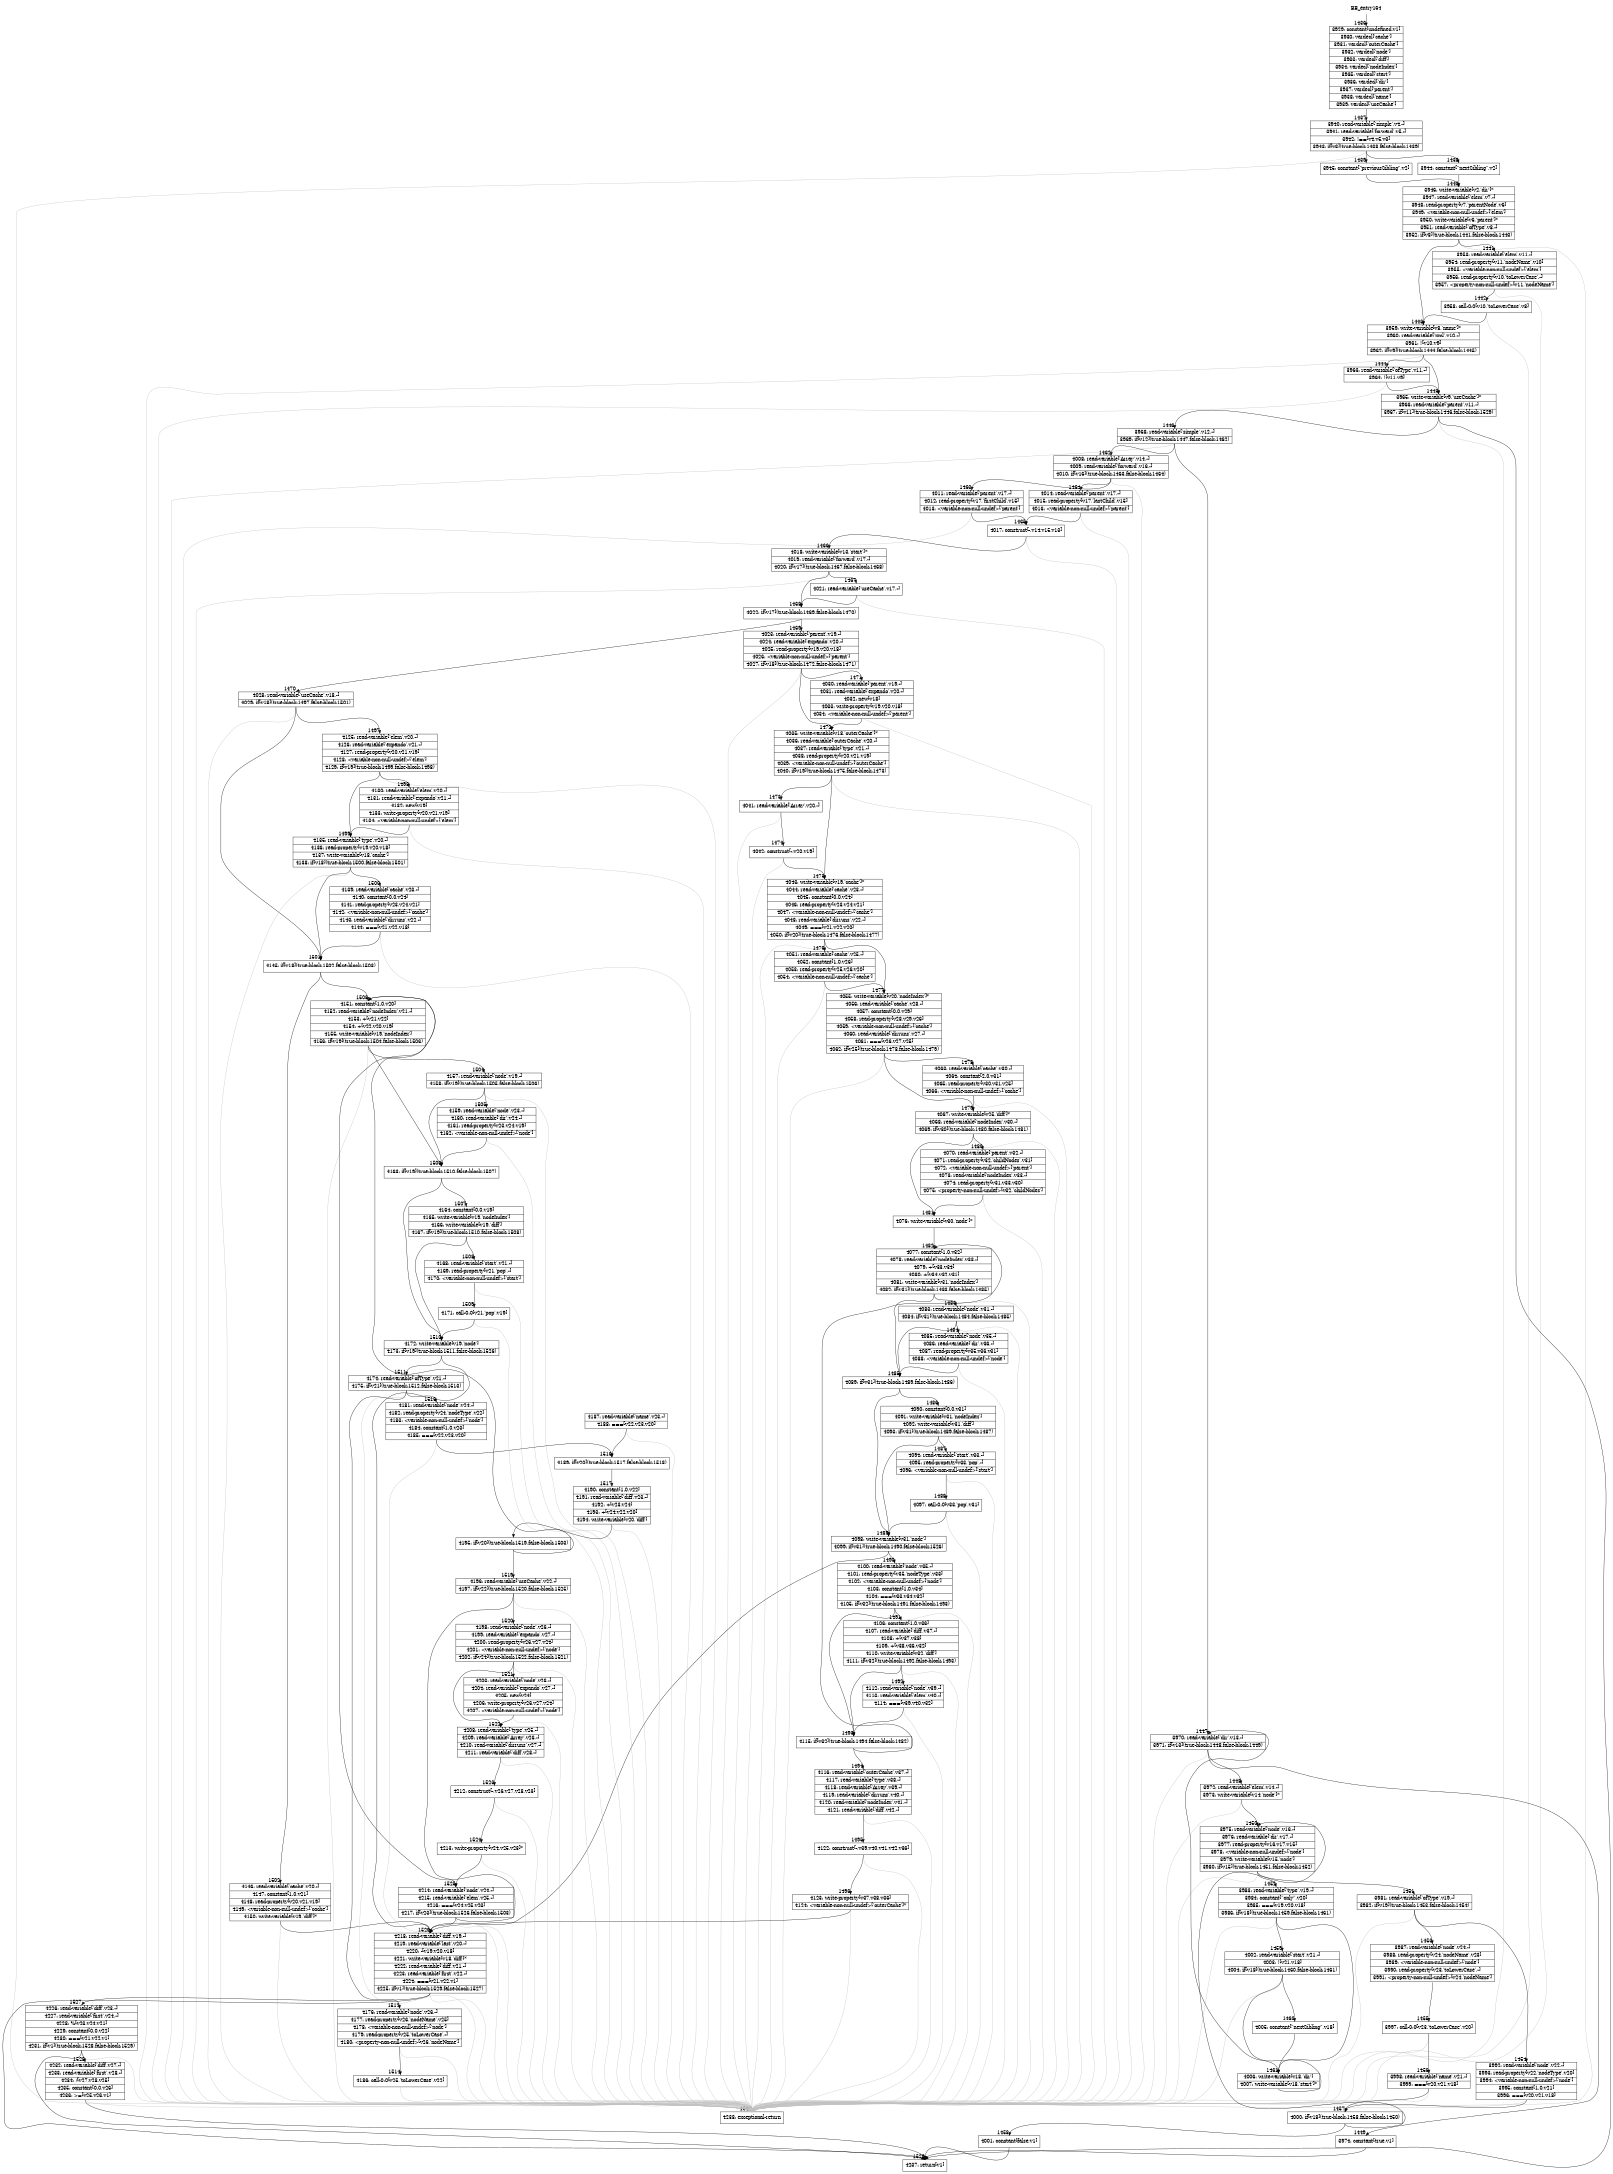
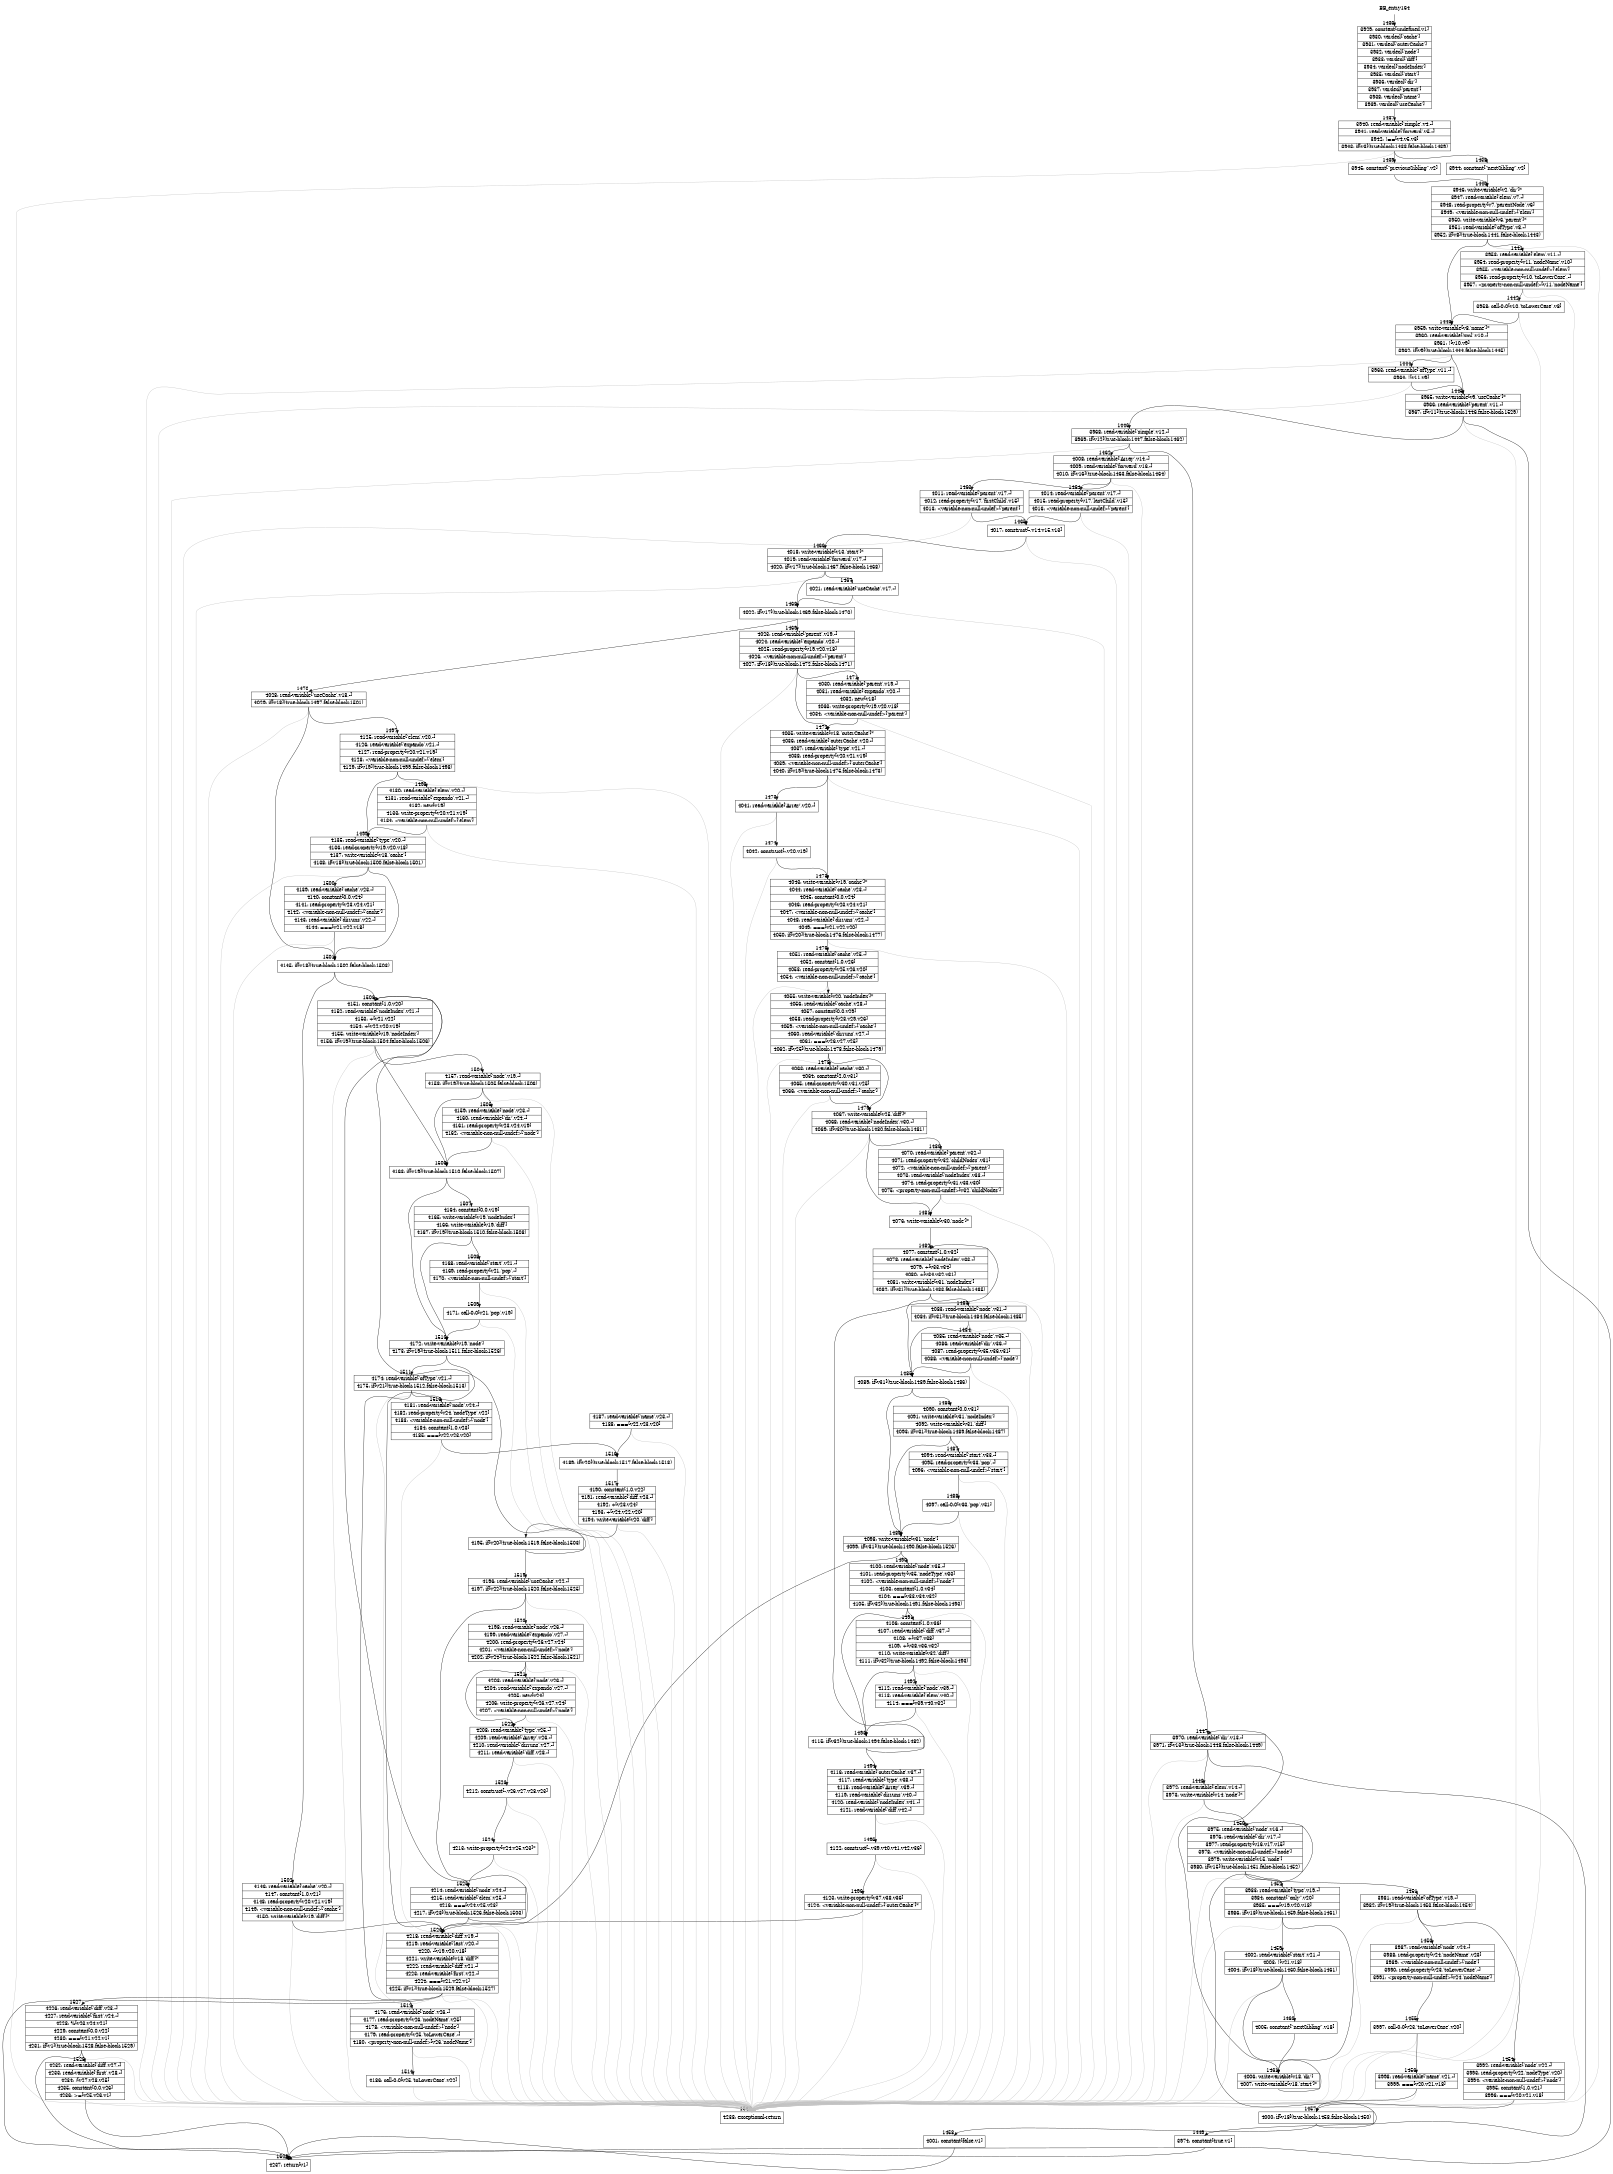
(869, 946) -> none
(957, 1326) -> (969, 1326)
